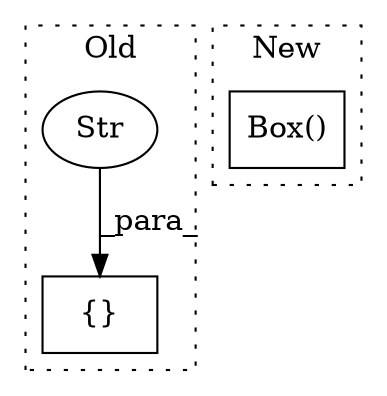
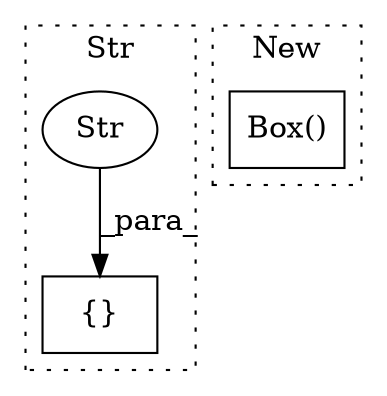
(111, 50) -> (111, 50)
